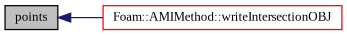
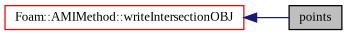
(87, 18) -> (273, 18)
